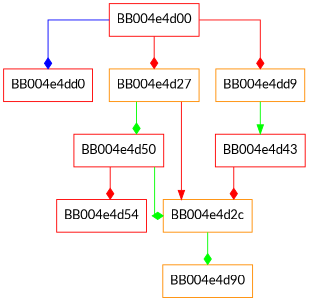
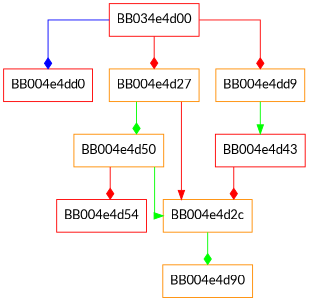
(154, 20) -> (154, 20)
(119, 151) -> (119, 151)
(155, 192) -> (155, 192)
